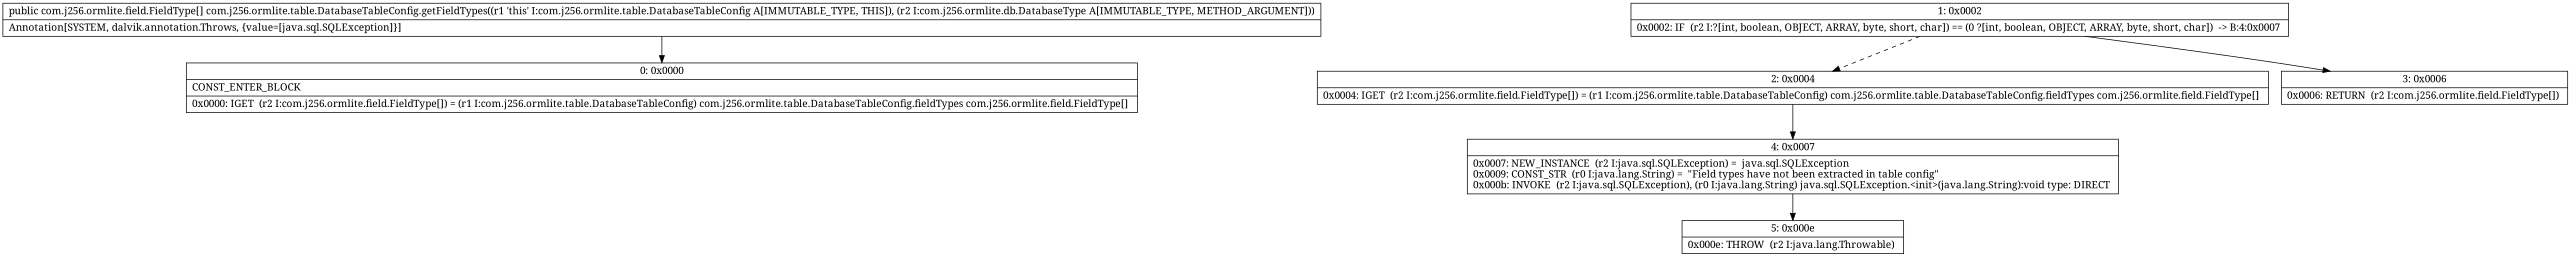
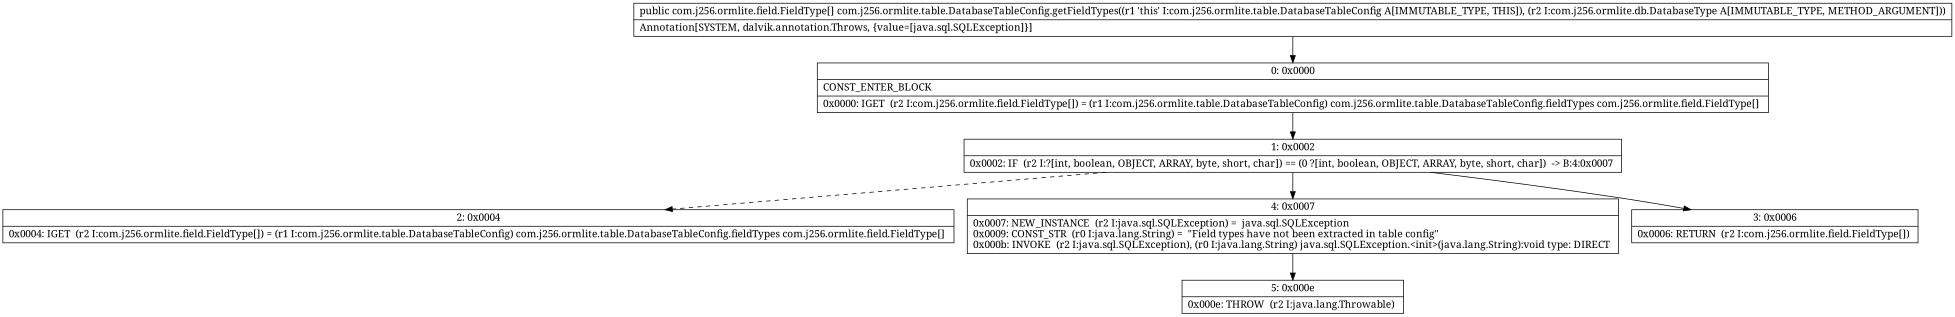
(1793, 118) -> (1293, 182)
none -> (1293, 122)
